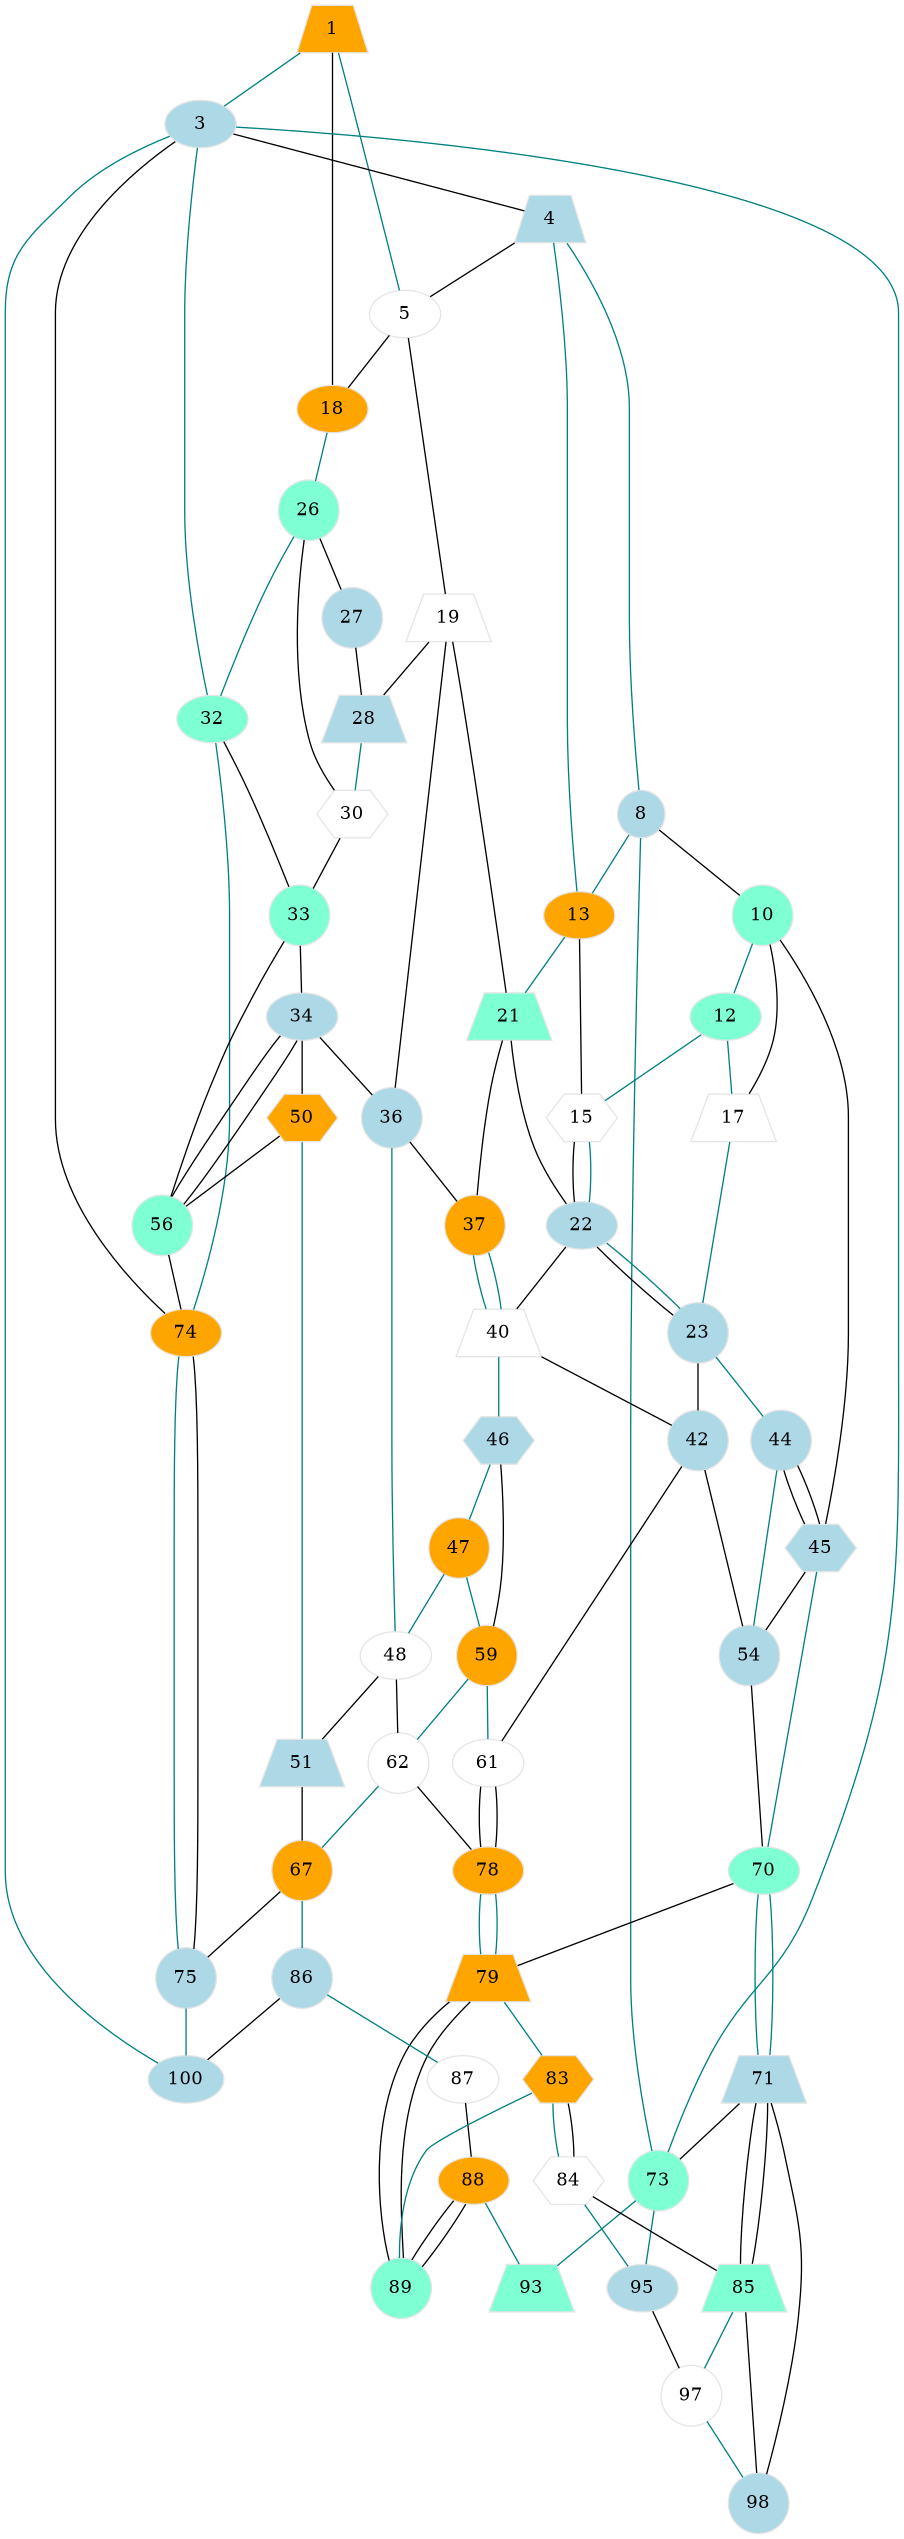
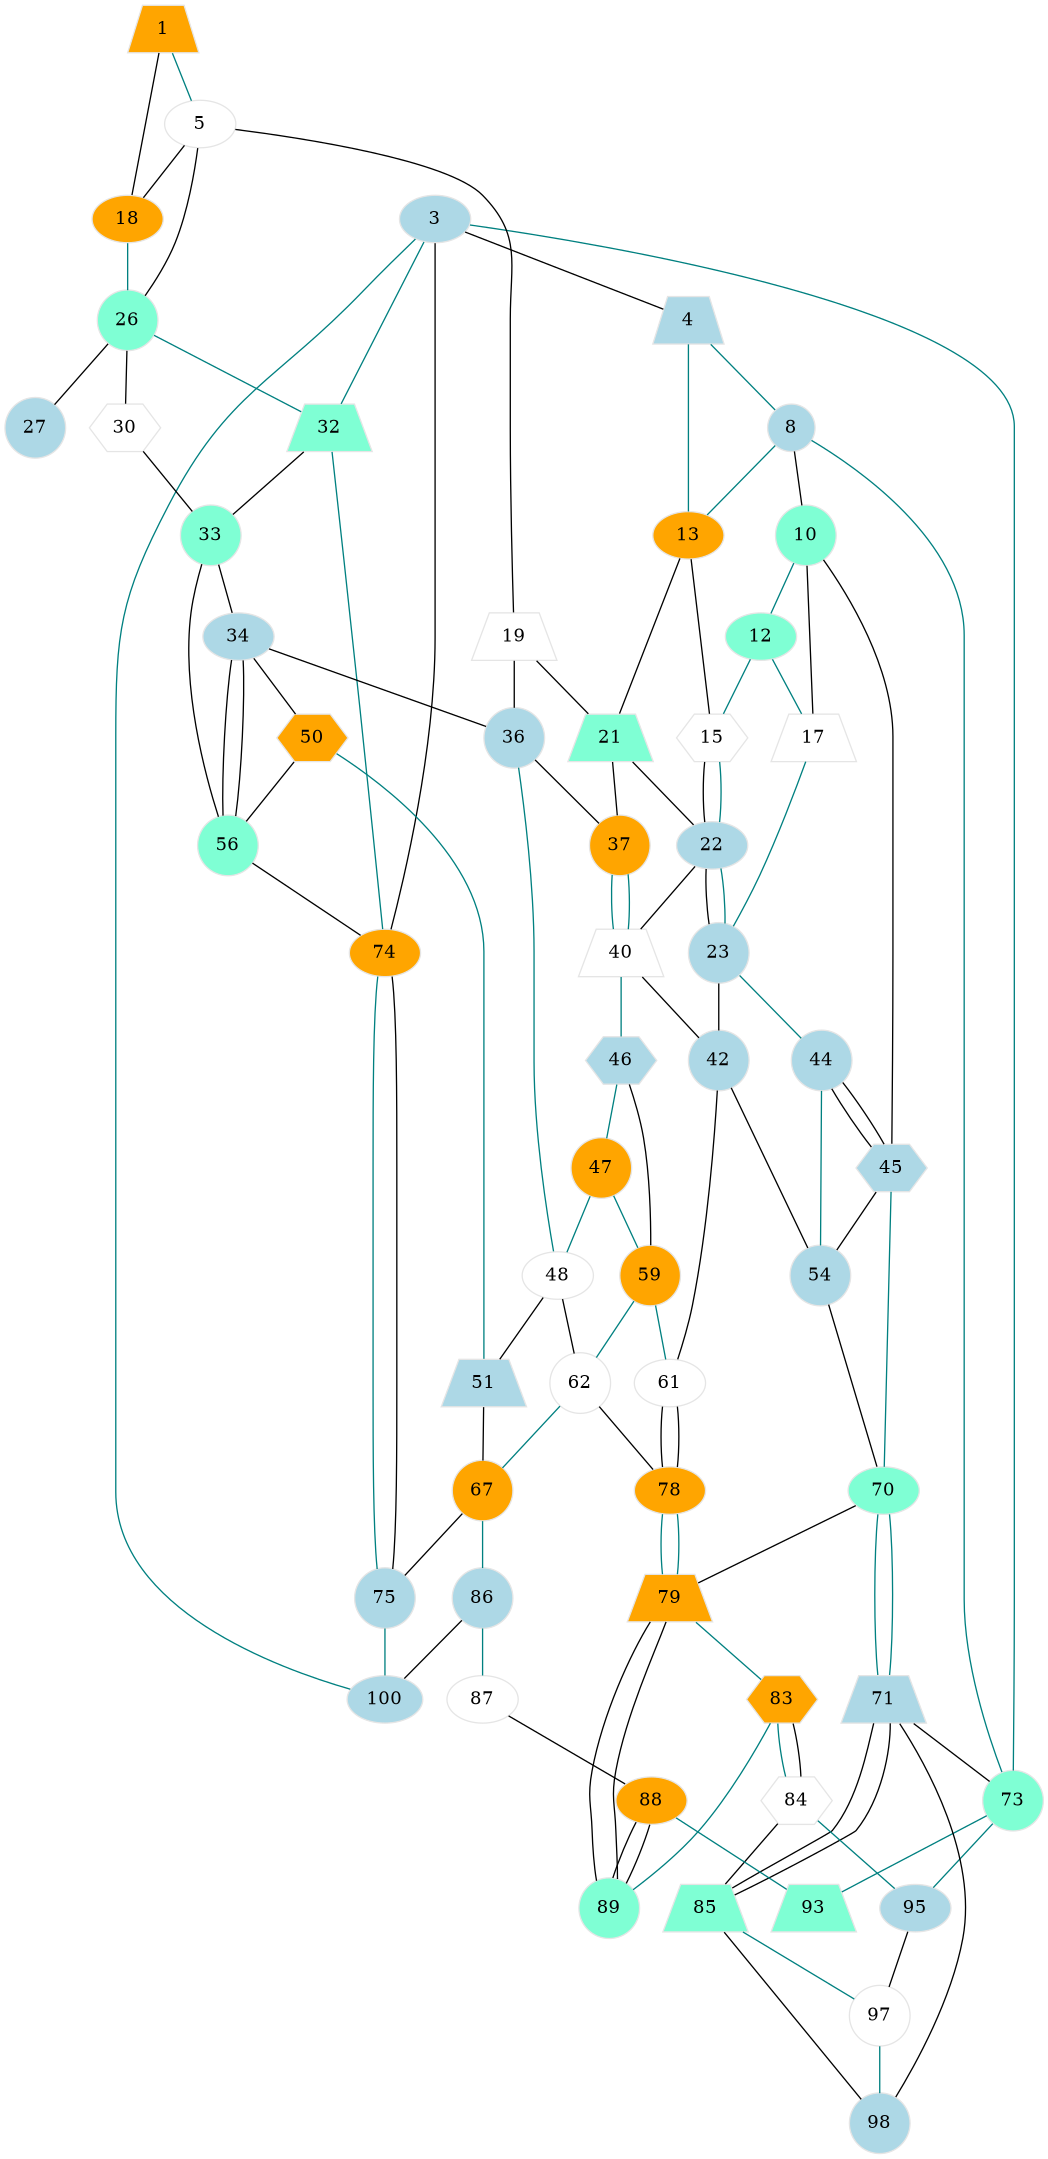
(262, 80) -> none
(472, 270) -> (181, 226)
(212, 719) -> (330, 428)
(364, 719) -> none
(545, 965) -> (650, 636)
